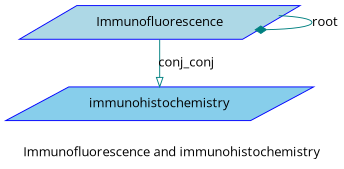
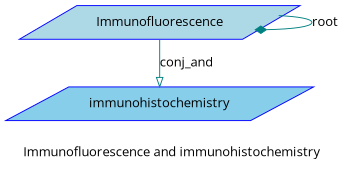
(187, 63) -> (187, 63)
